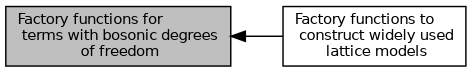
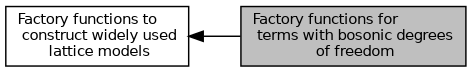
(264, 36) -> (222, 36)
